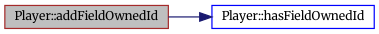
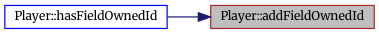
(184, 17) -> (183, 17)
